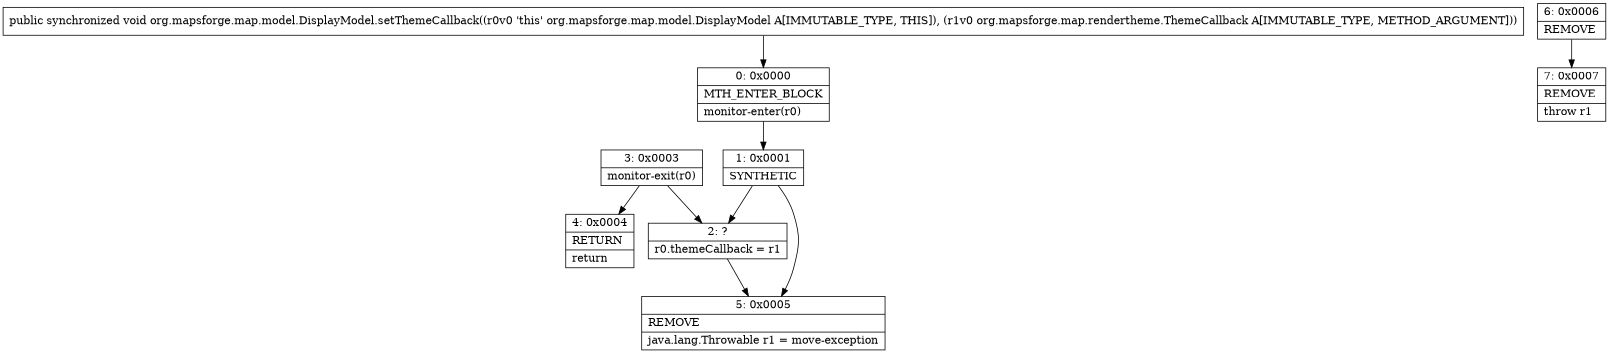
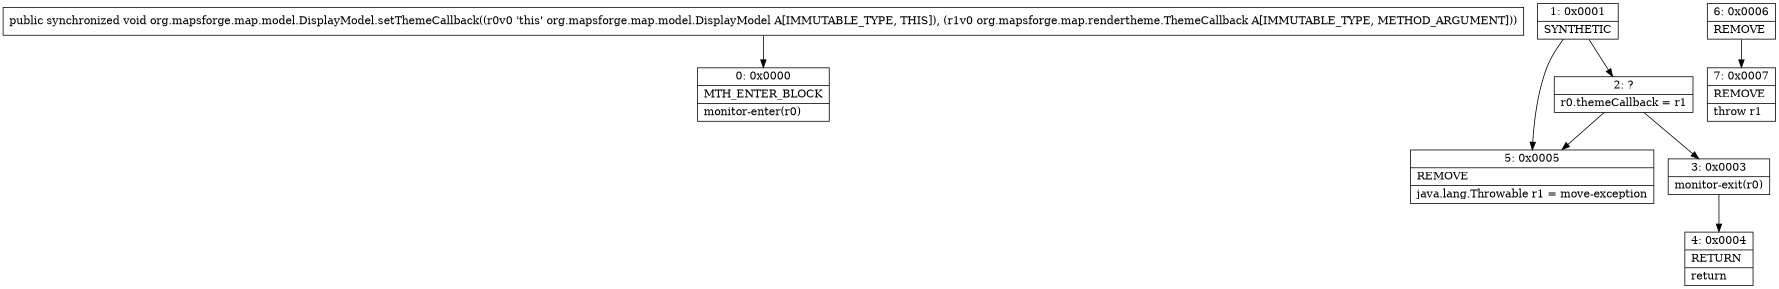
(763, 132) -> none
(682, 202) -> (1668, 133)
